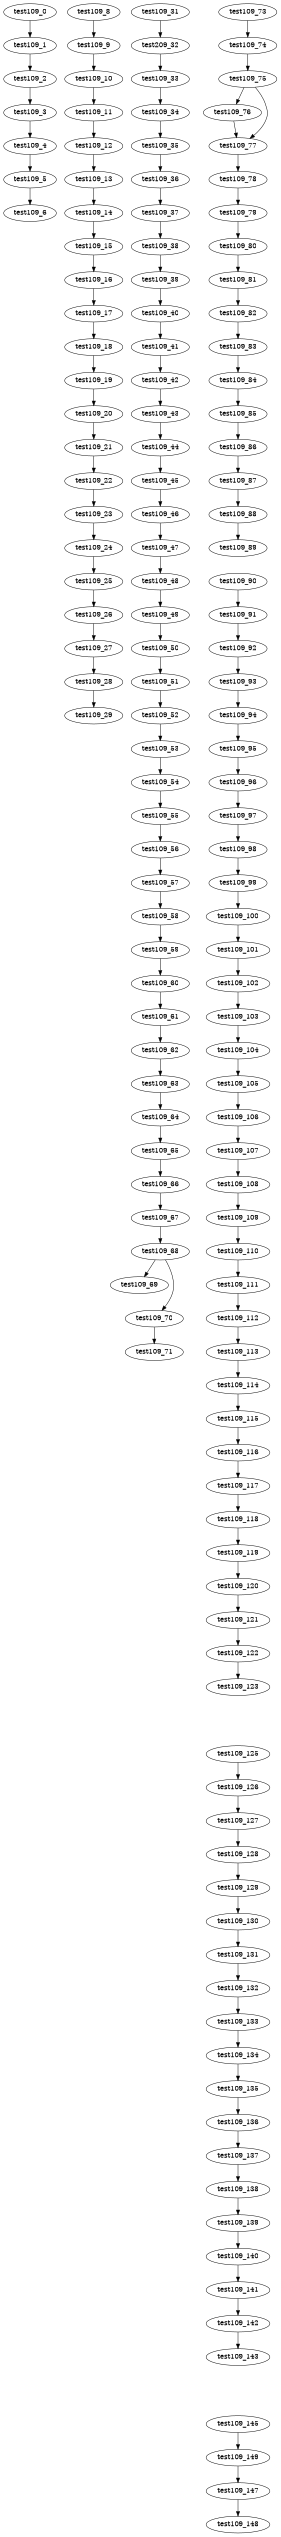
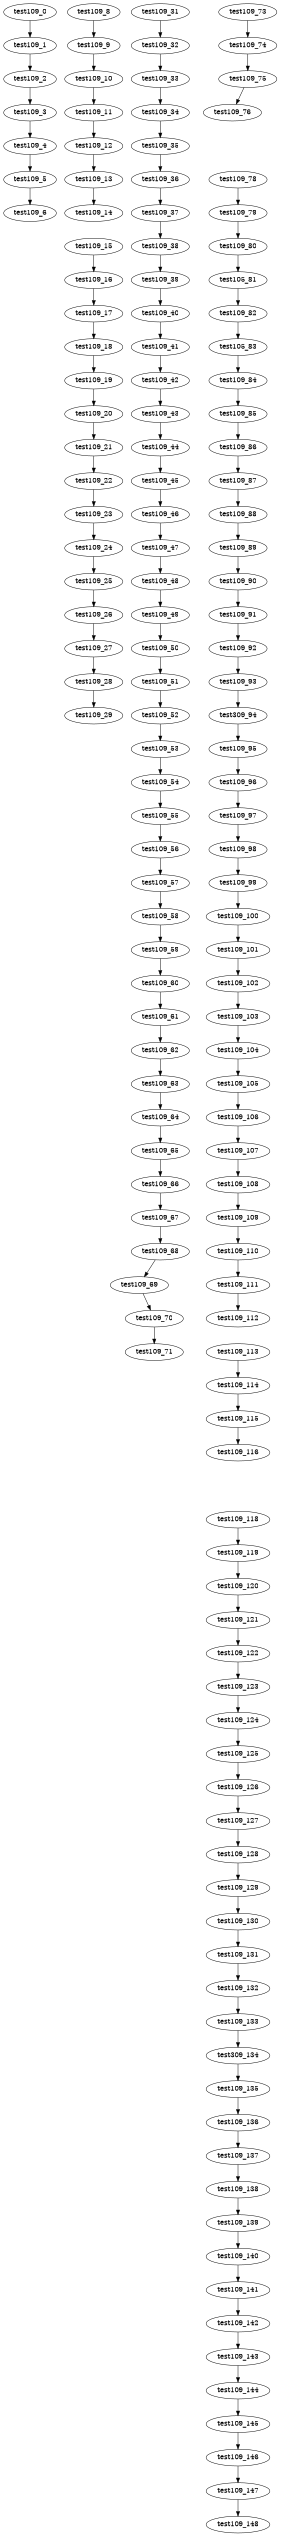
(160, 46) -> (160, 46)
(238, 146) -> none
(94, 228) -> none
(238, 280) -> (238, 280)
(238, 347) -> (238, 347)
none -> (238, 563)
(238, 716) -> (238, 716)
(174, 1284) -> (146, 1300)
(238, 1333) -> none
(238, 1486) -> none
none -> (238, 1721)
(238, 2056) -> (238, 2056)
none -> (238, 2391)
(238, 2458) -> (238, 2458)
